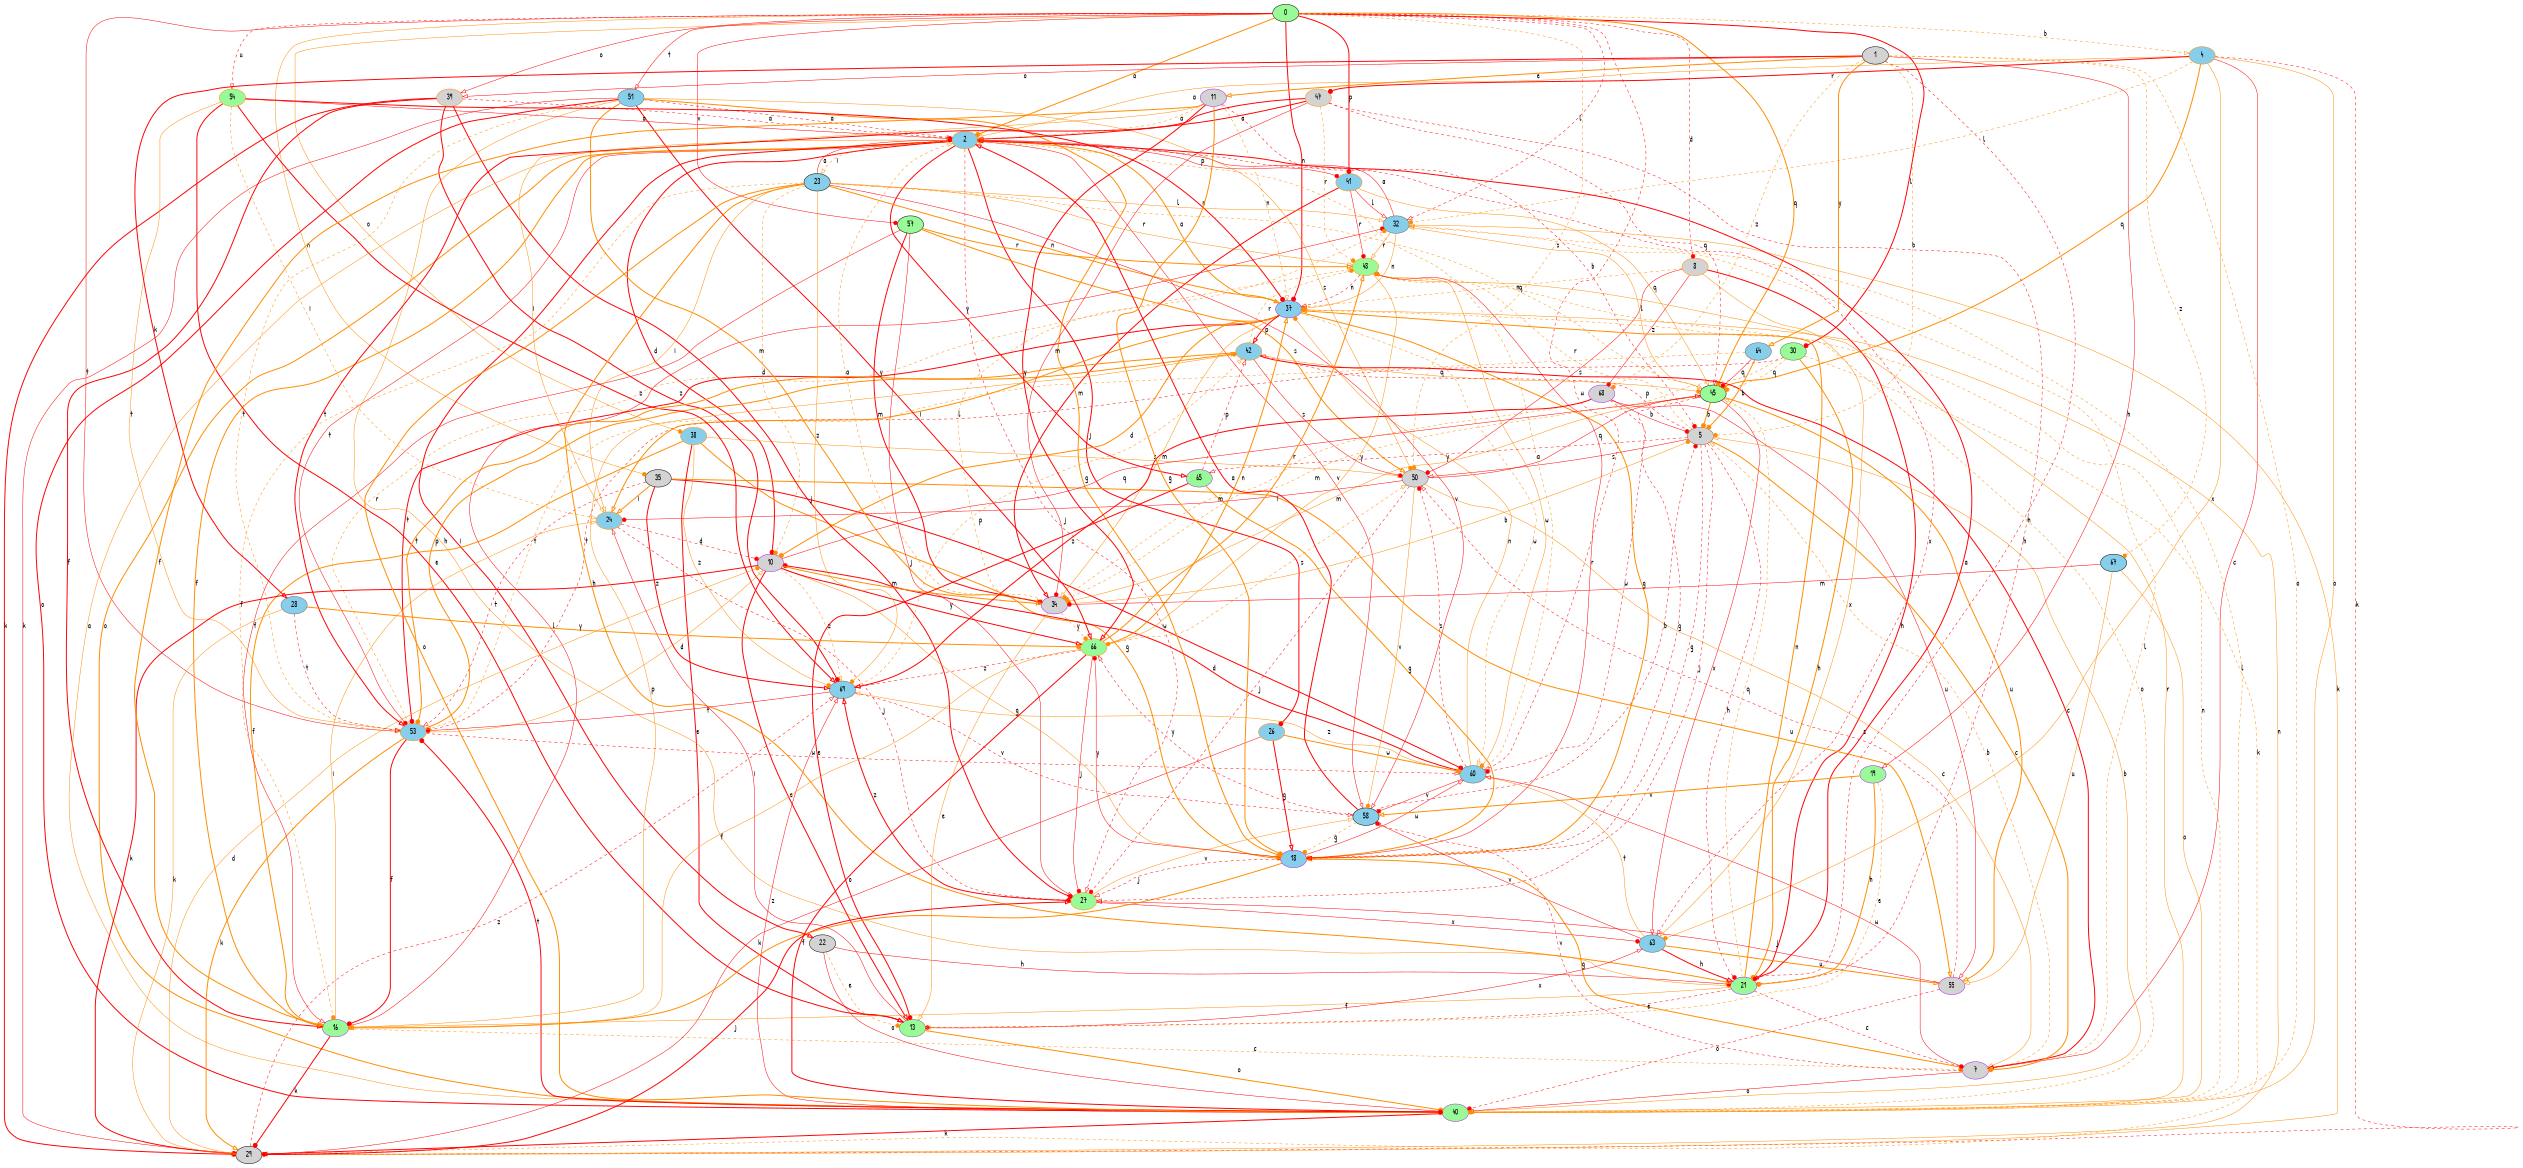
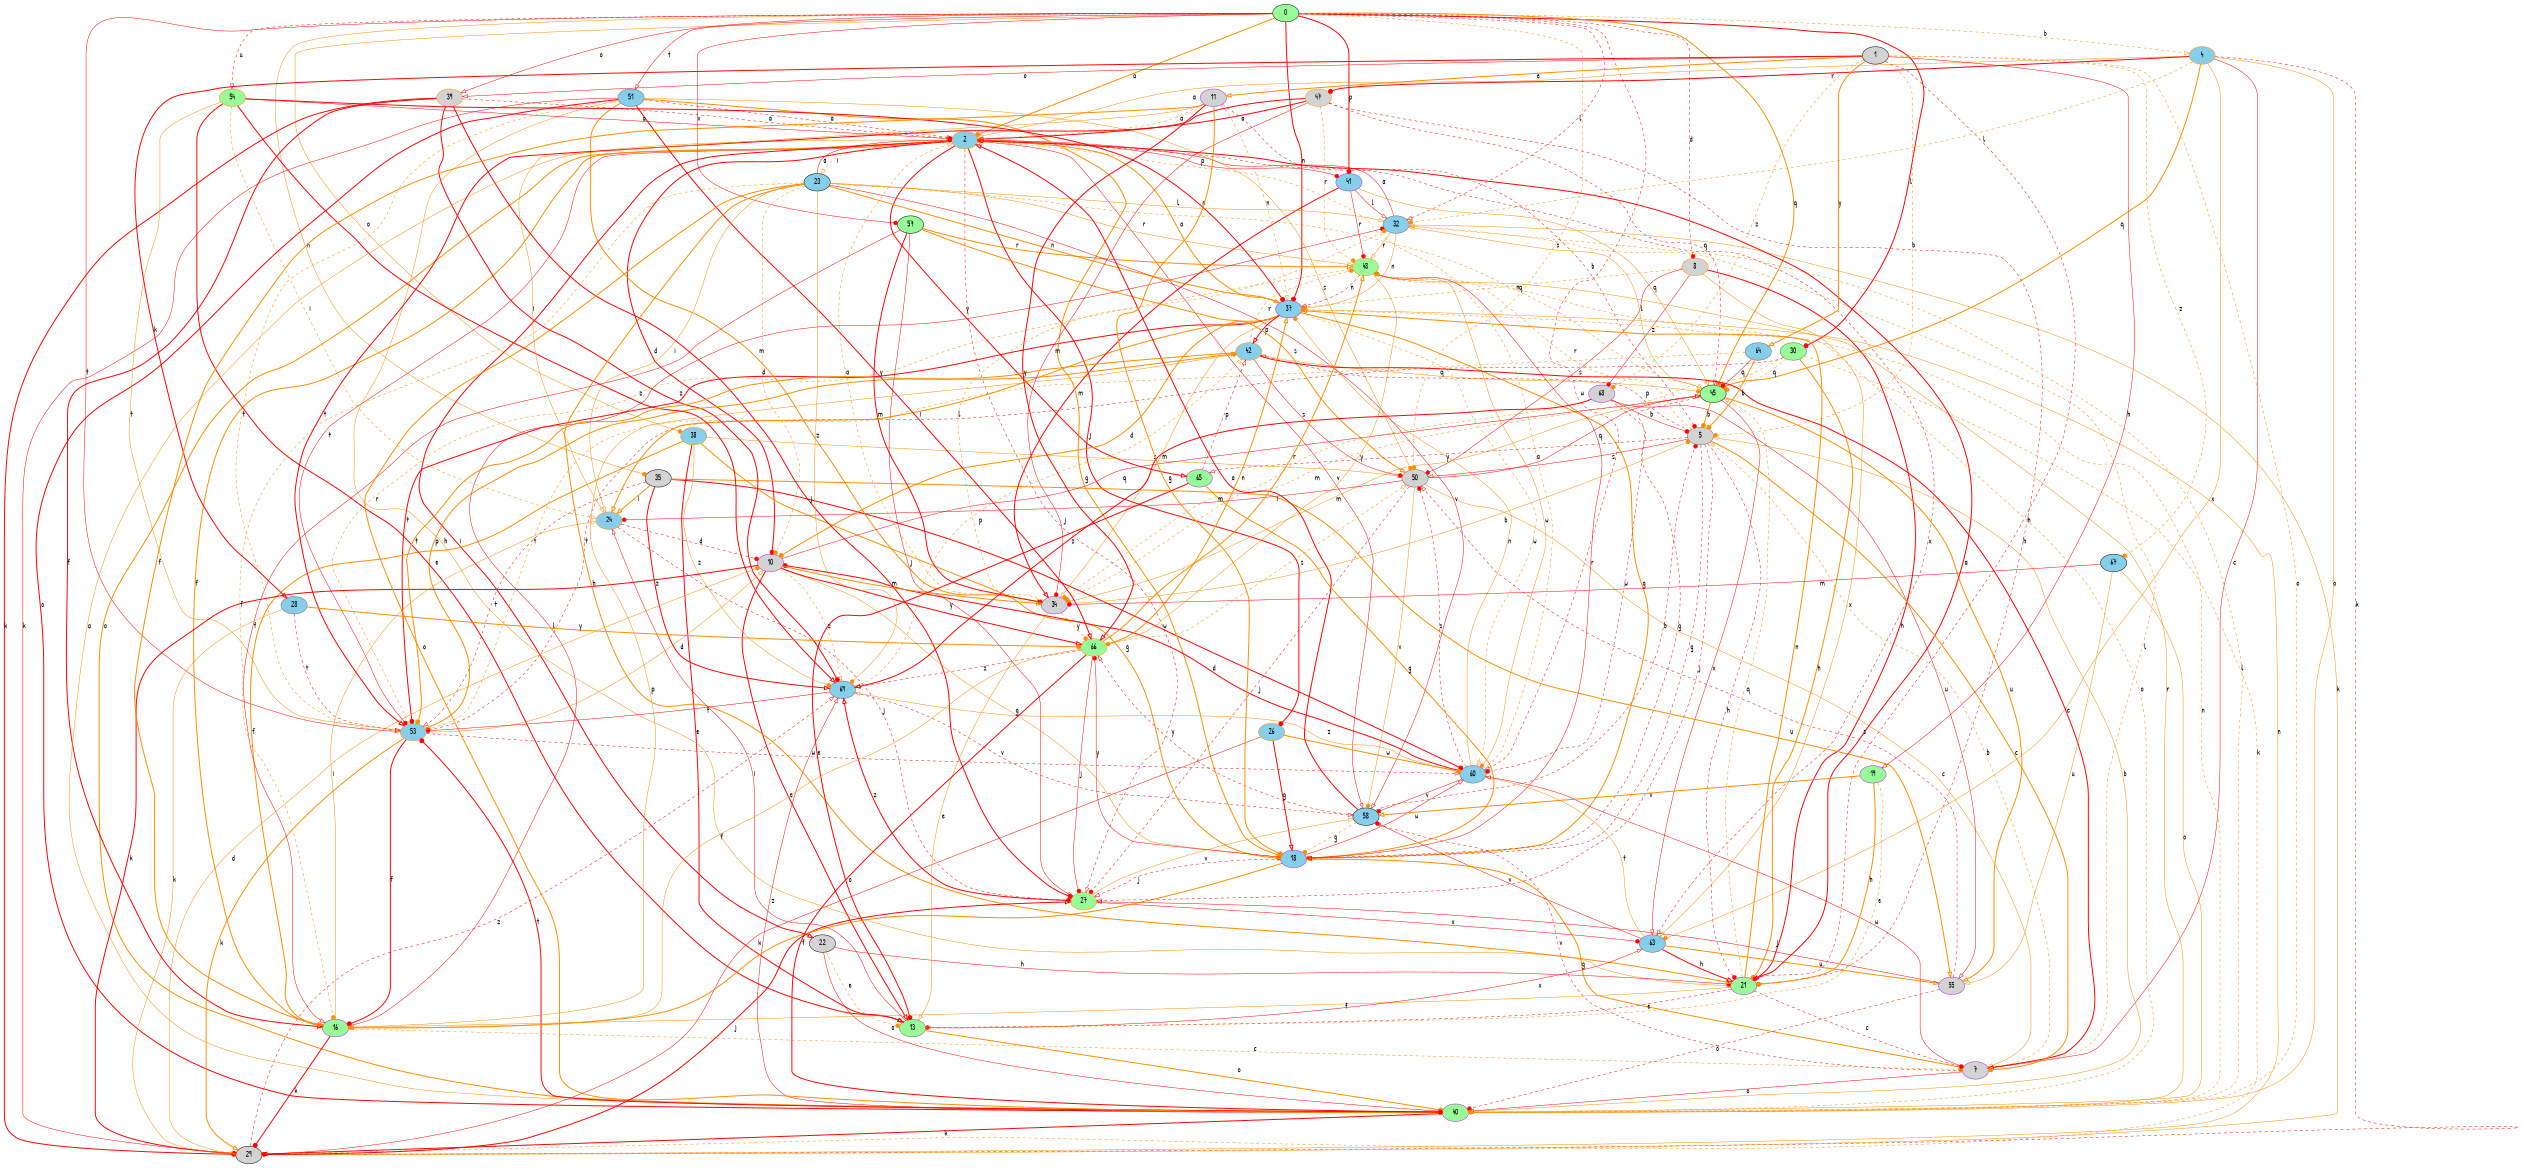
(1349, 182) -> (1349, 182)
